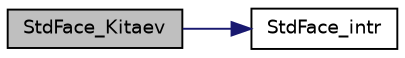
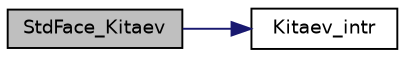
(324, 29) -> (324, 29)
